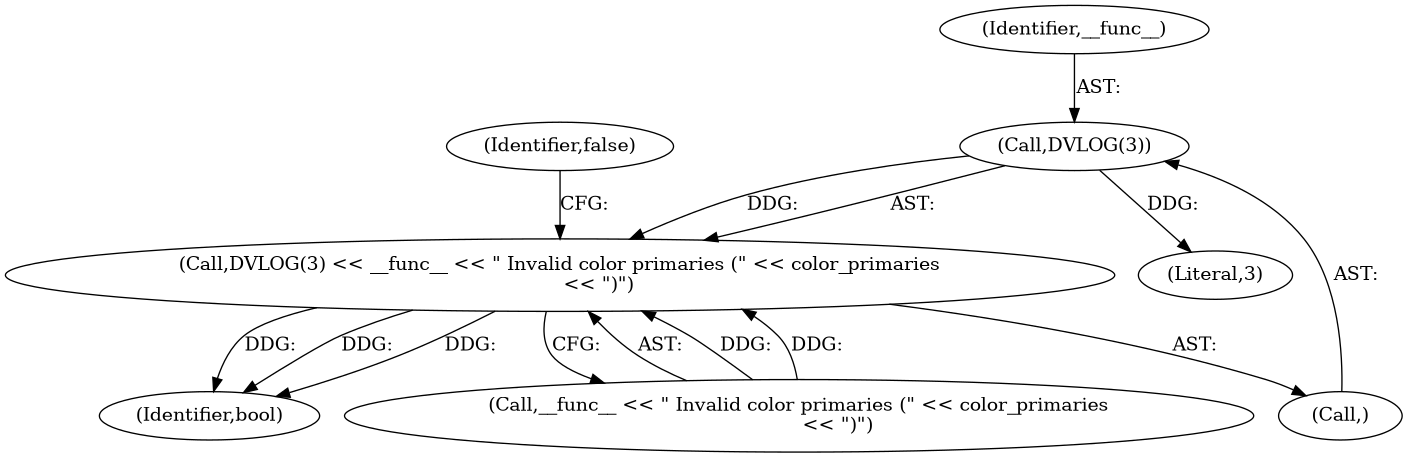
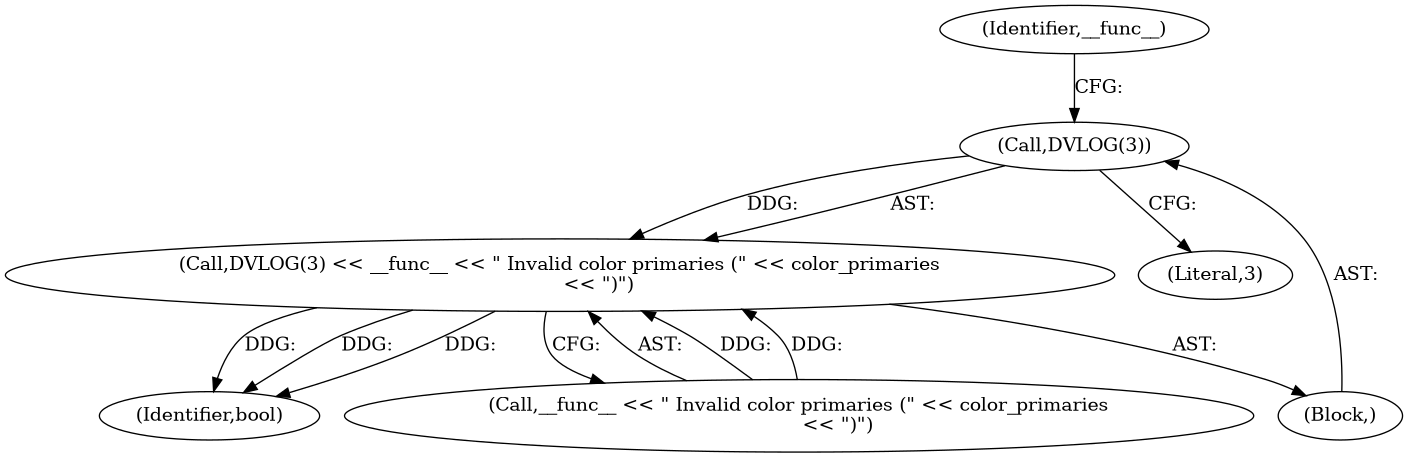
(1102, 88) -> (1102, 88)
(560, 146) -> none
(1176, 205) -> (1176, 205)
(1340, 416) -> (1340, 416)
